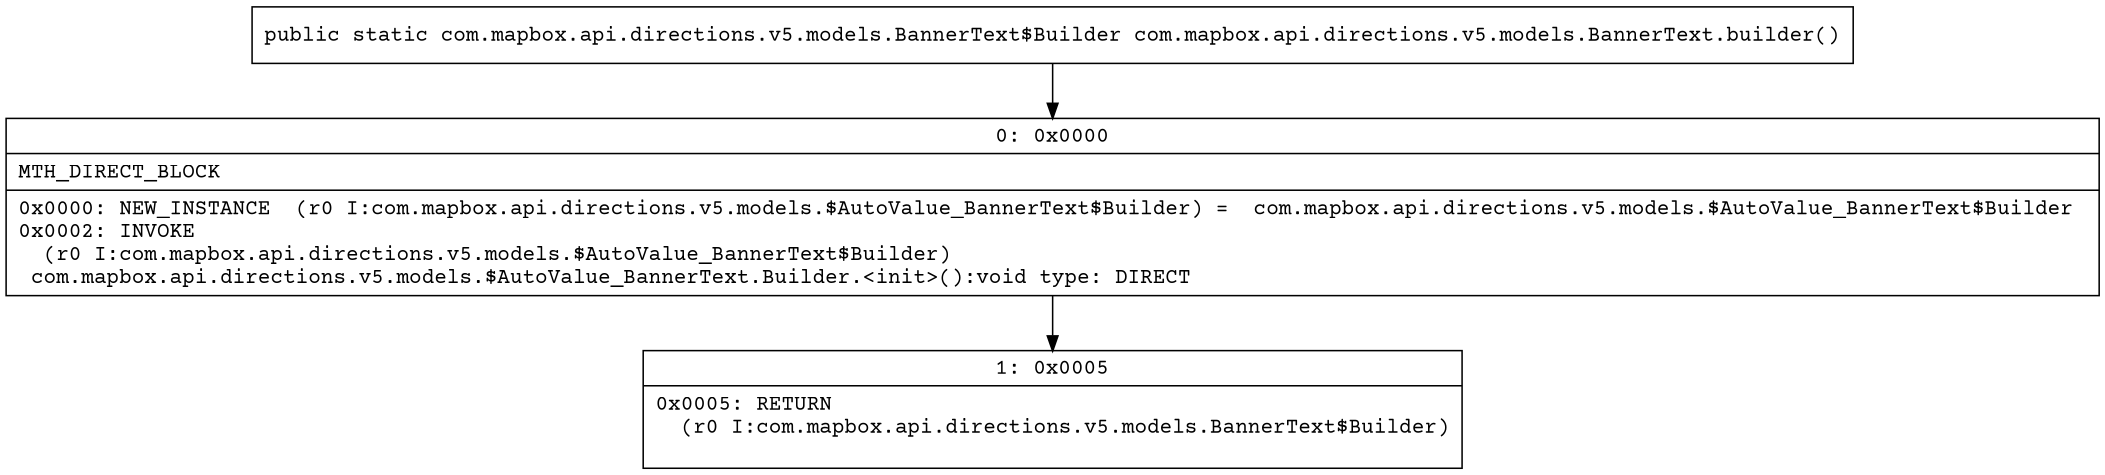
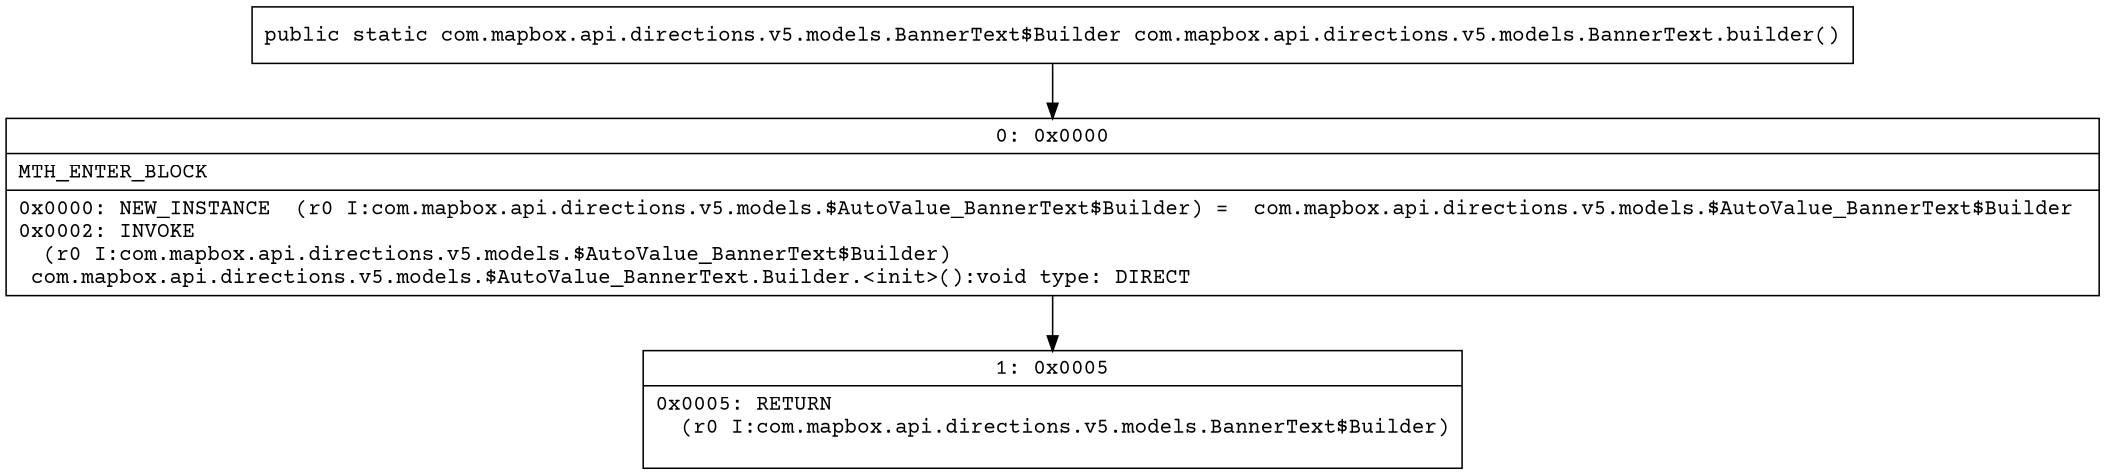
(120, 171) -> (113, 171)
